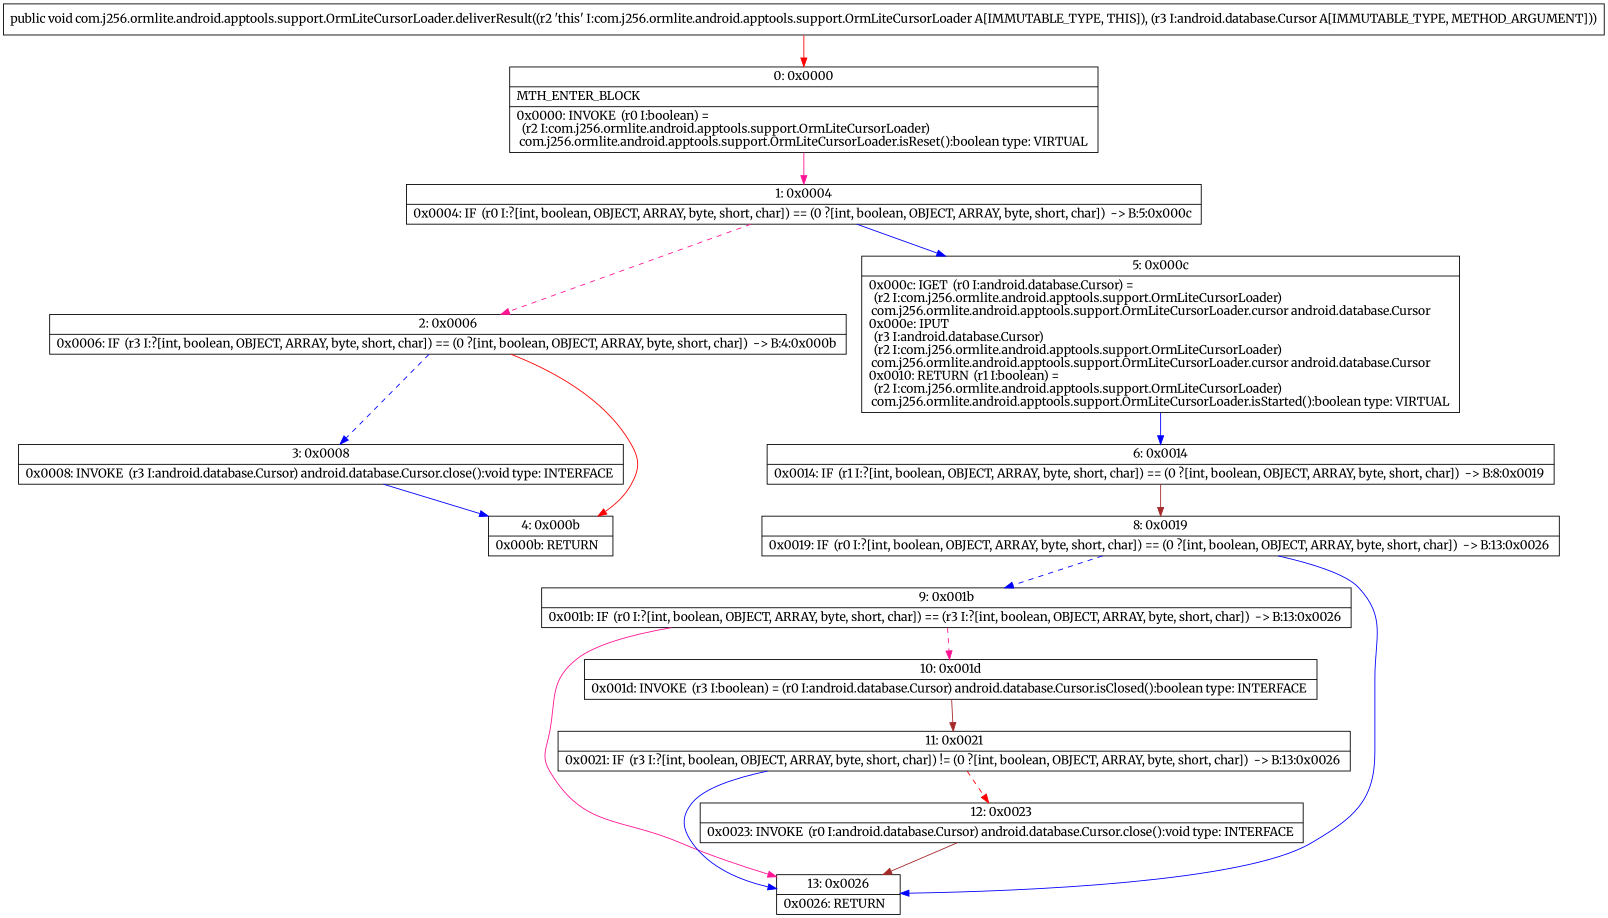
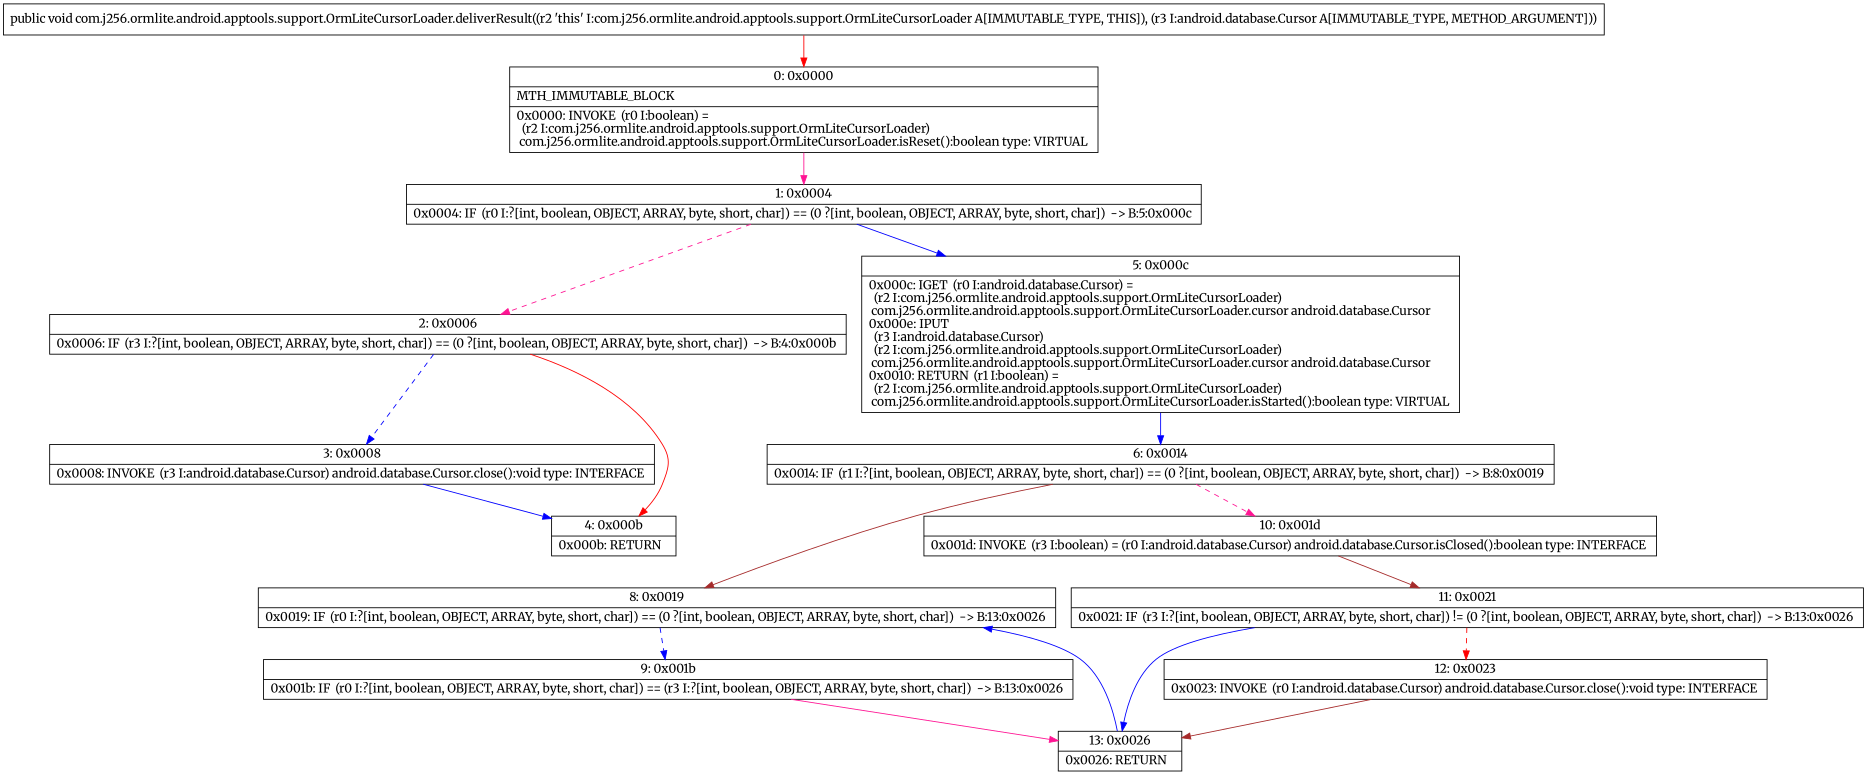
(578, 96) -> (596, 96)
(948, 639) -> (1222, 498)
(1296, 849) -> (1076, 656)
